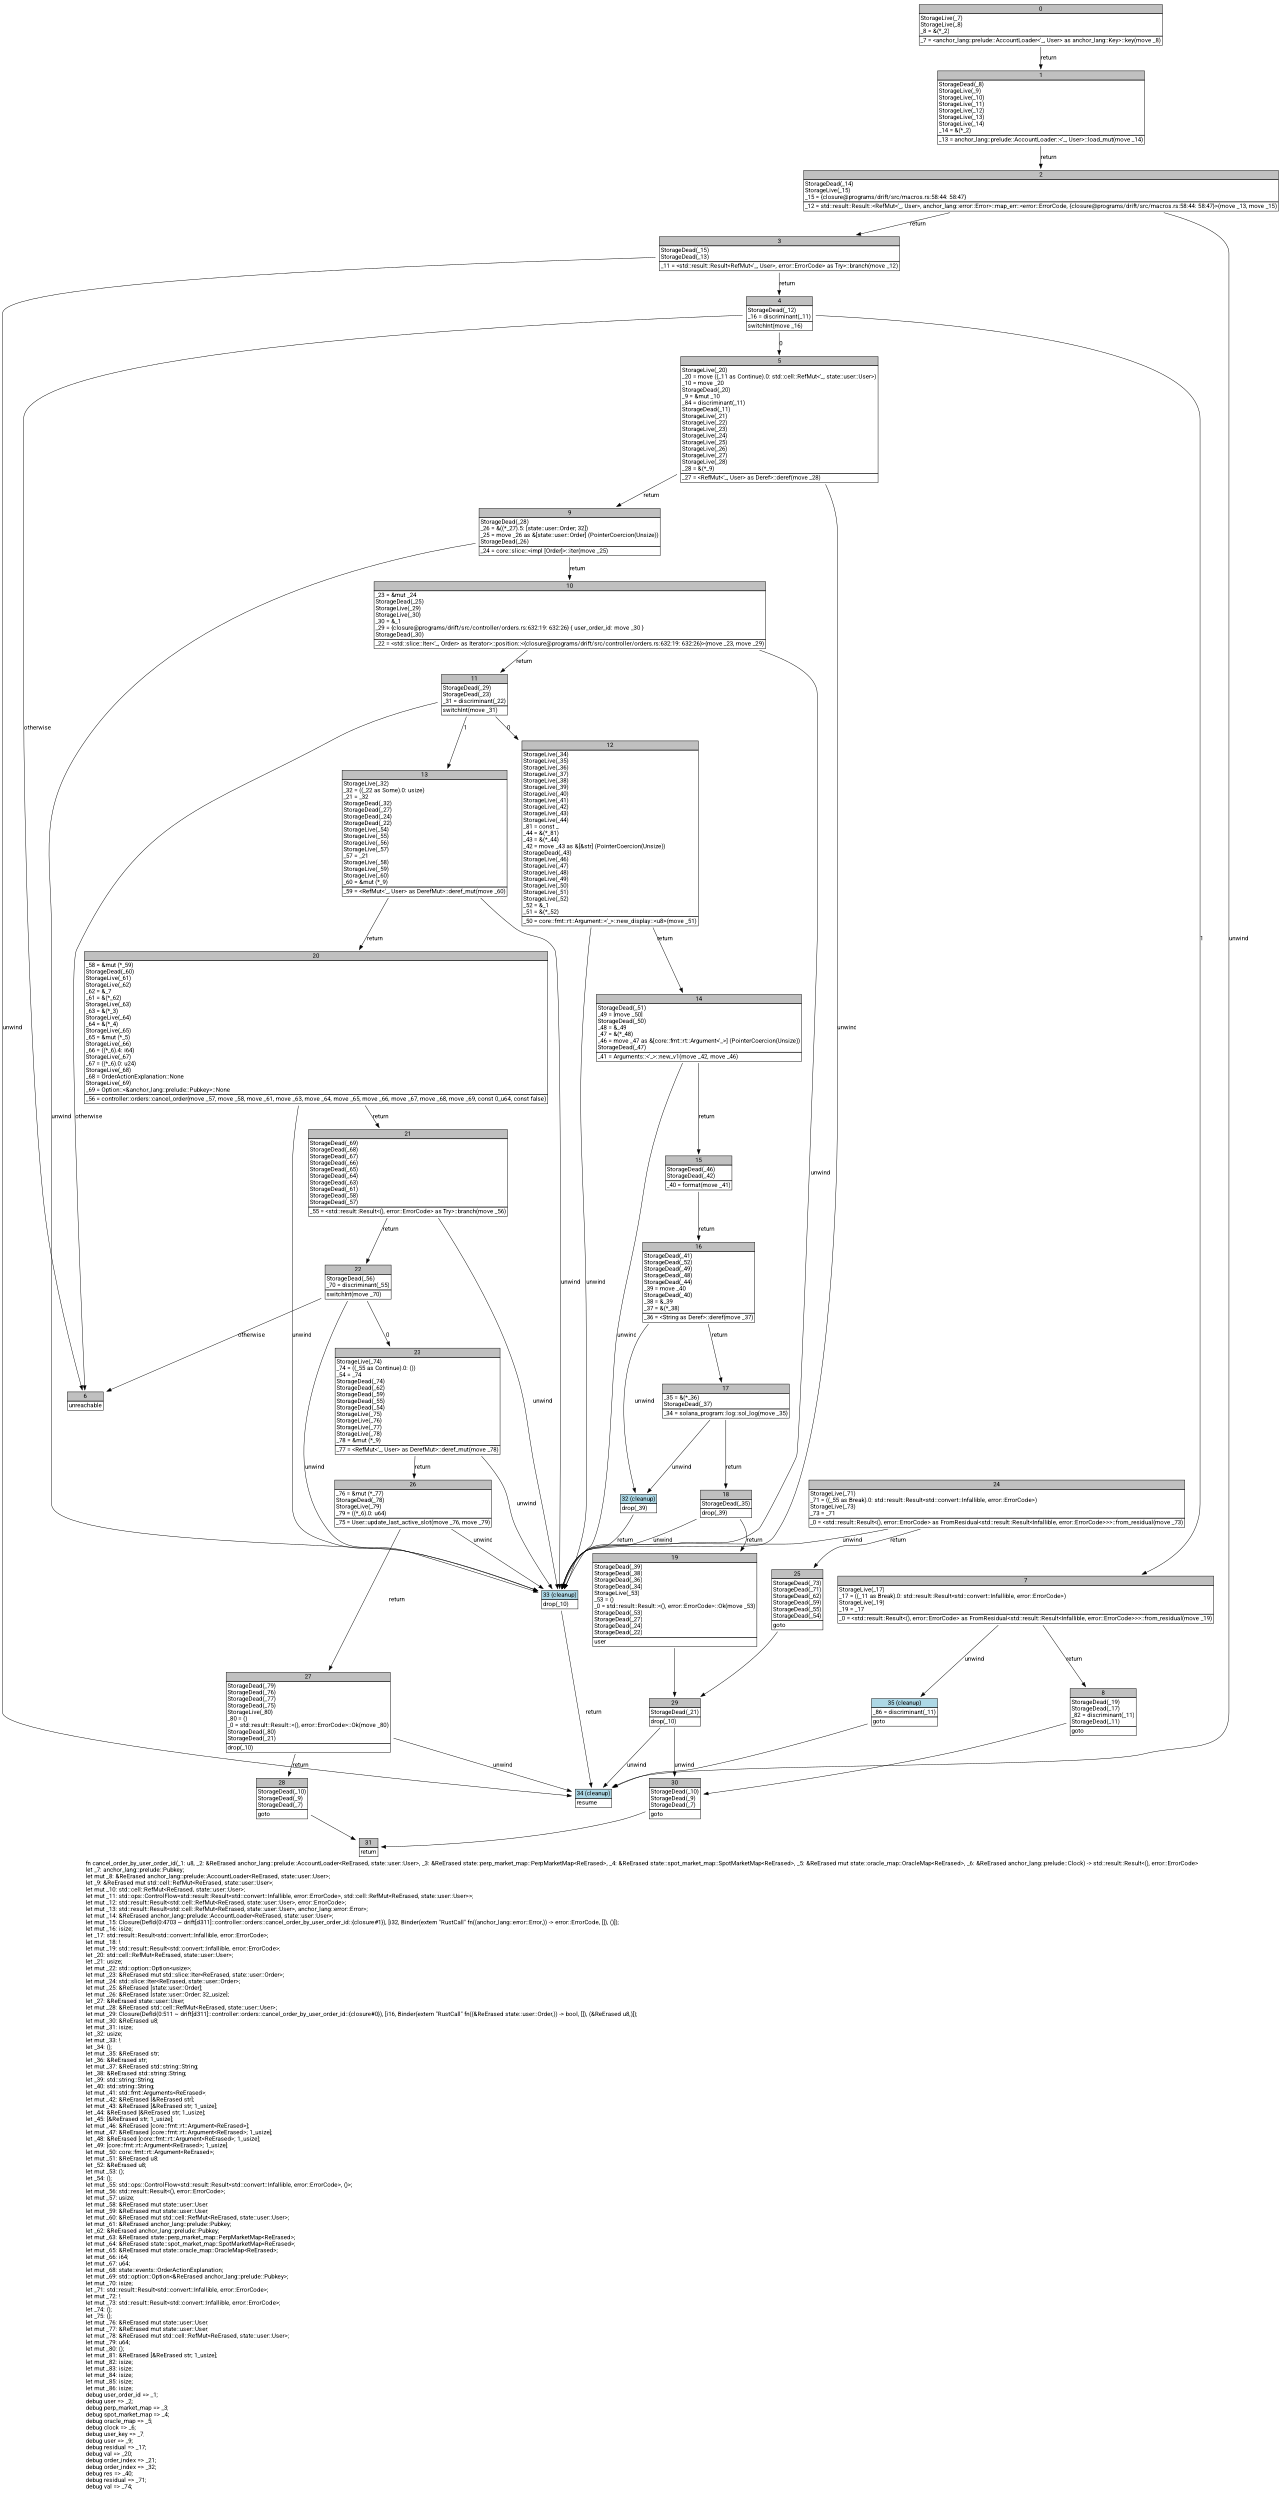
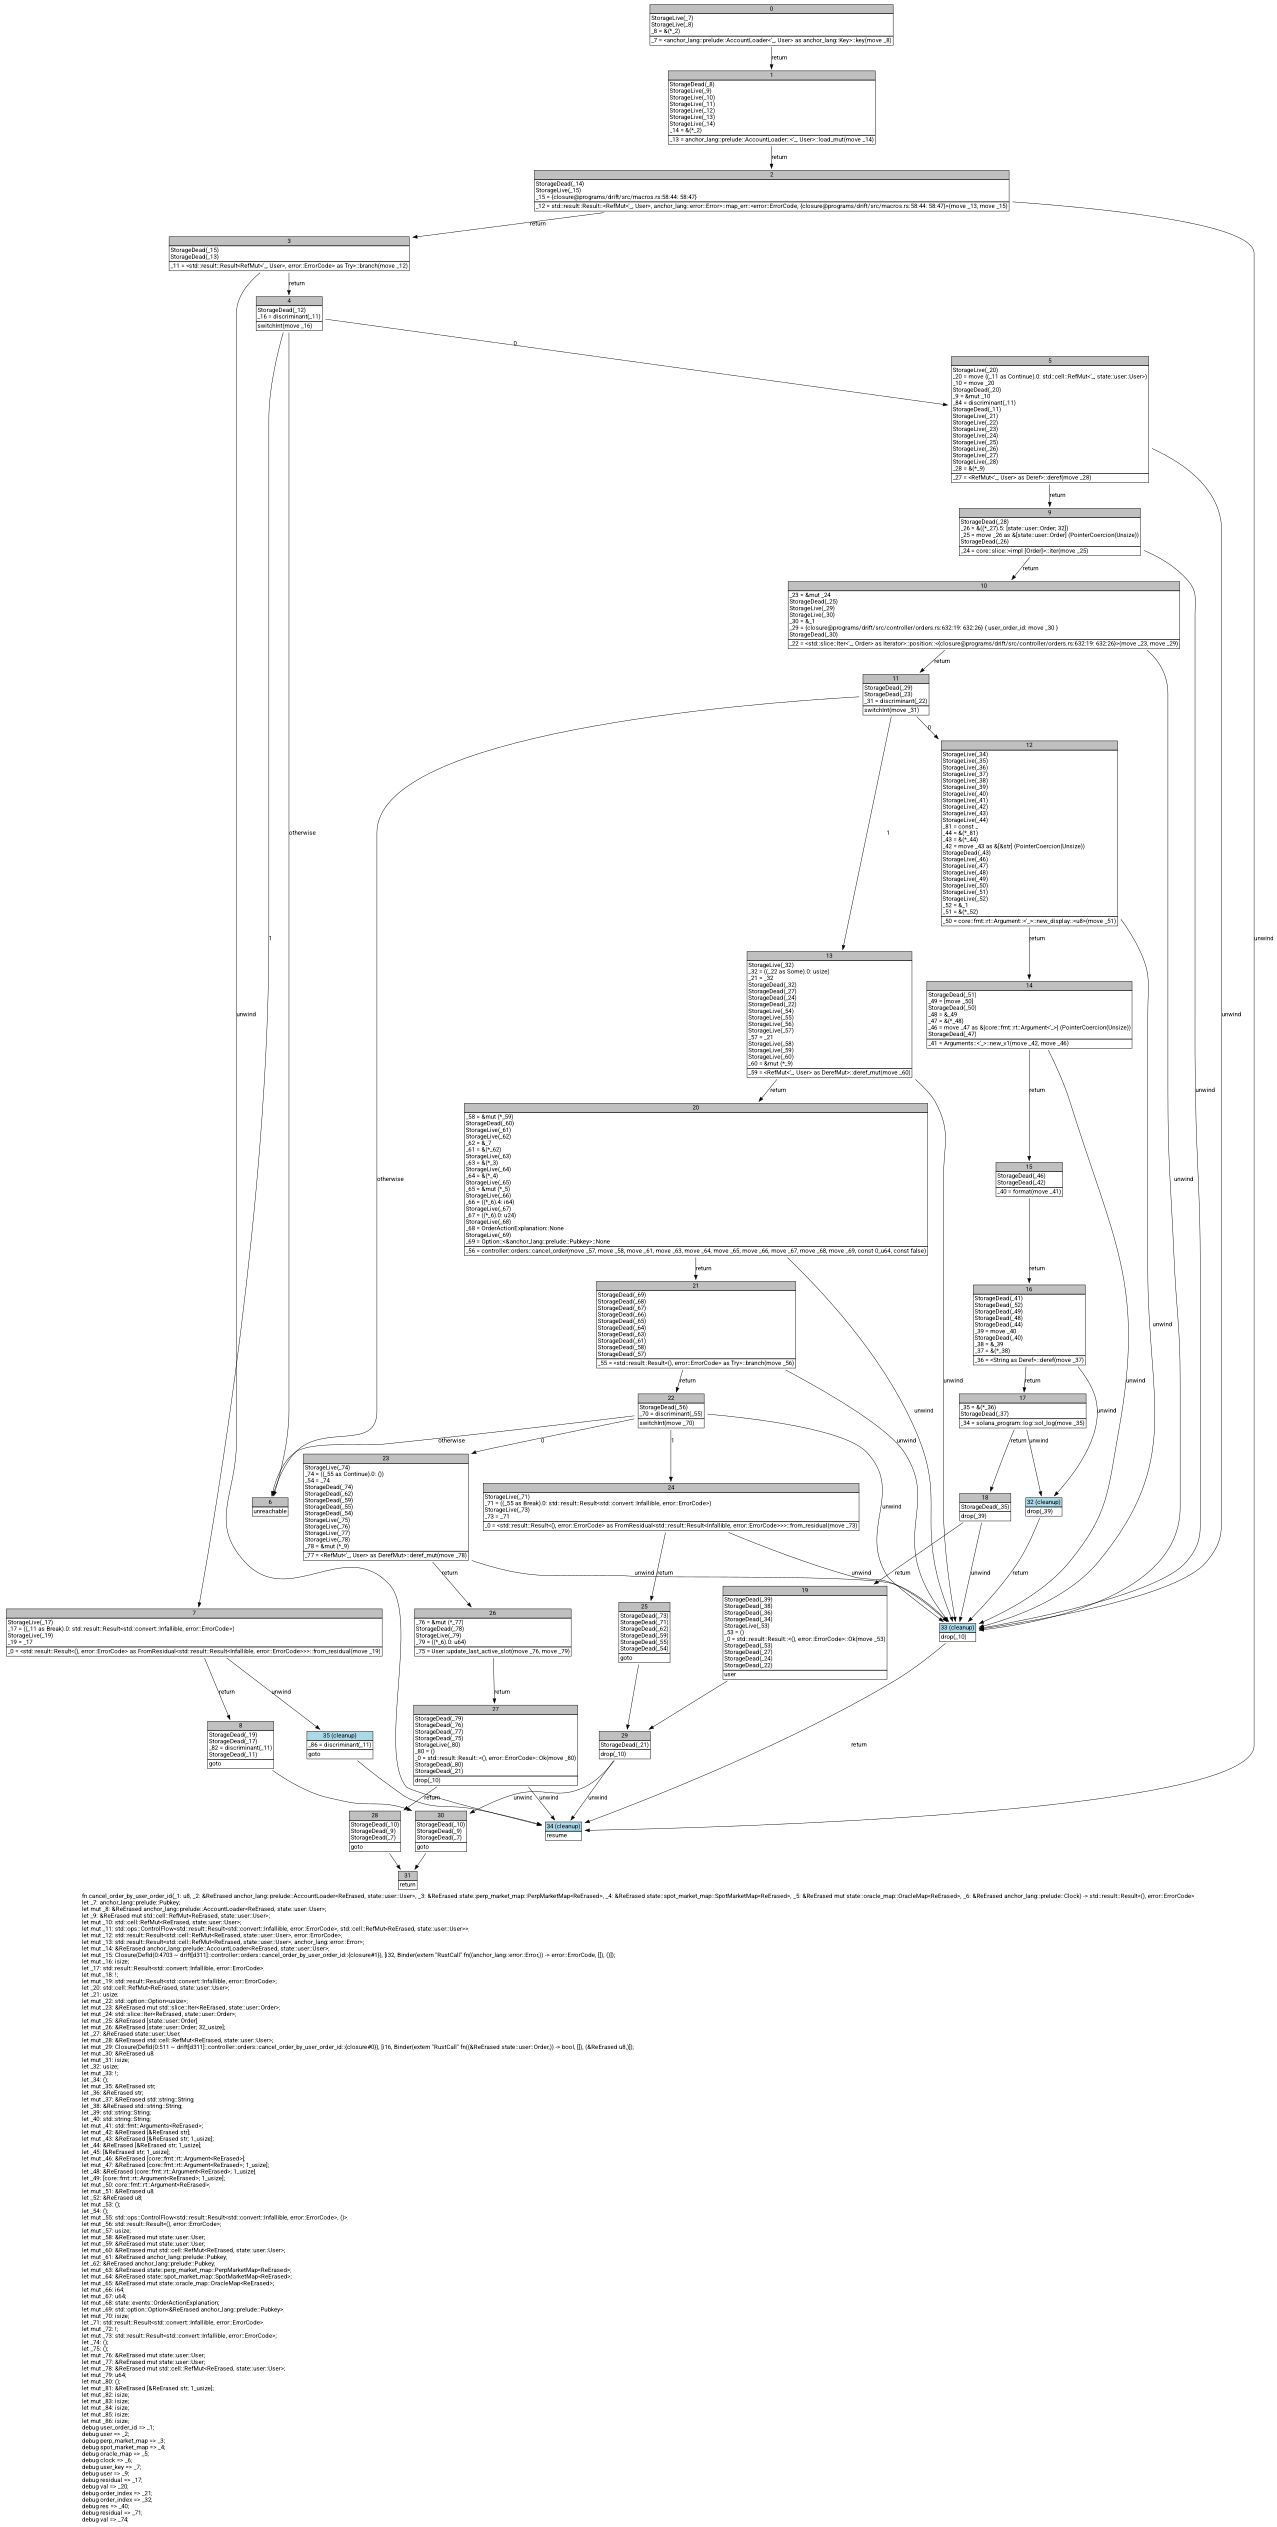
none -> (671, 1453)
(495, 1558) -> none
